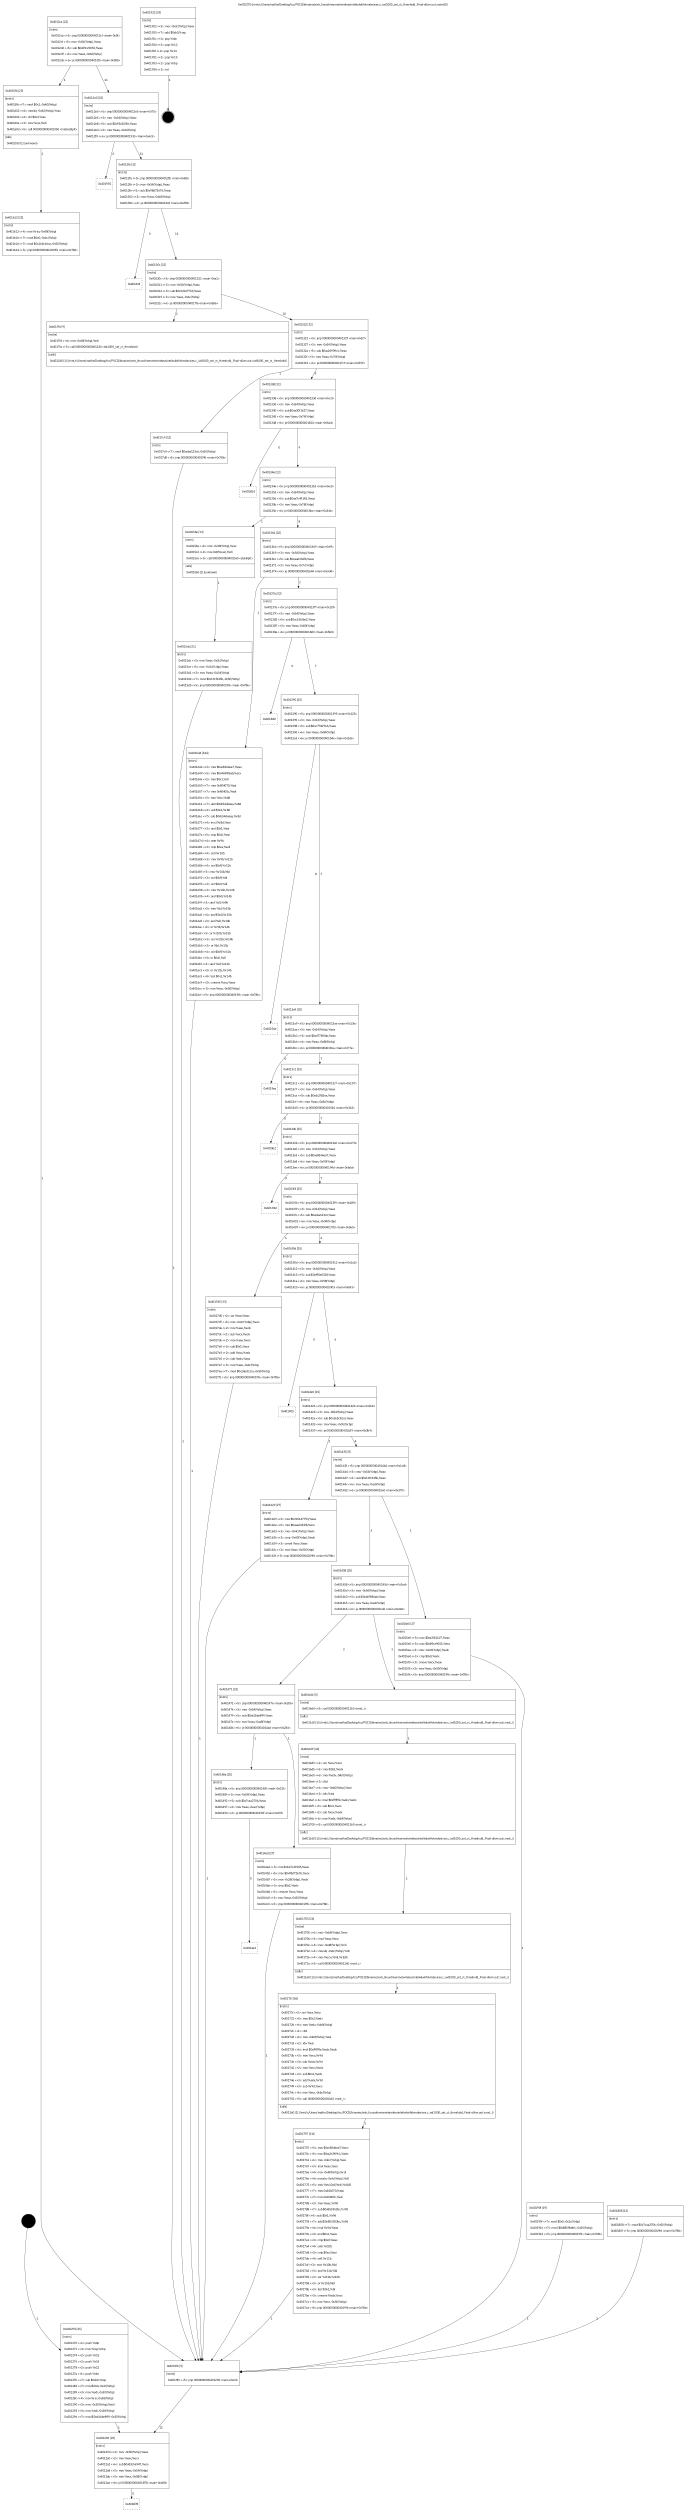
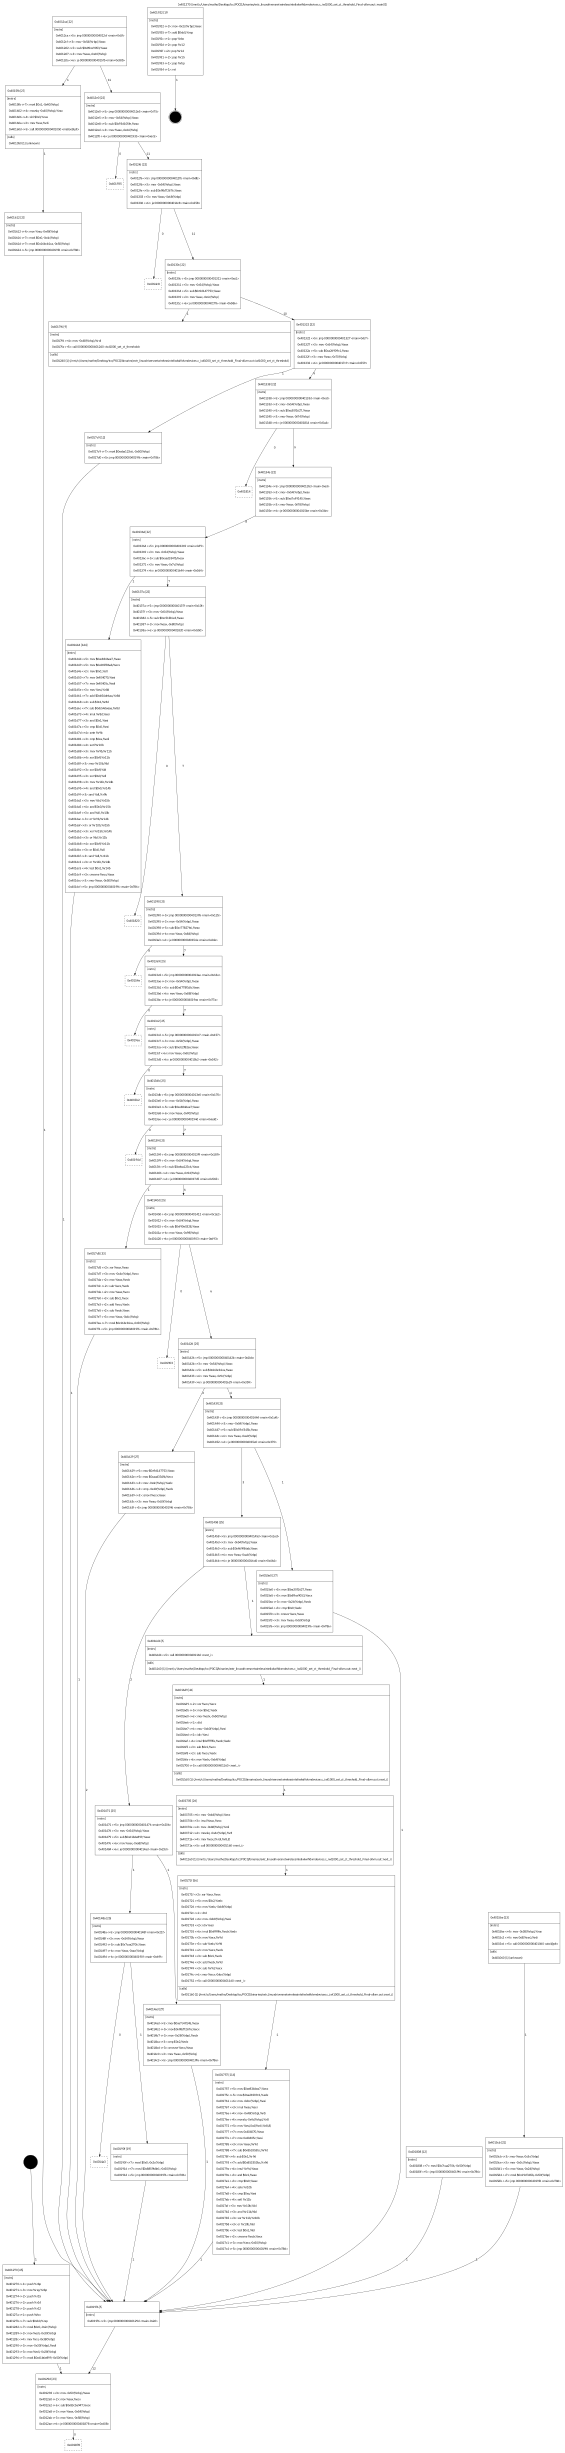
(260, 521) -> none
none -> (138, 2052)
